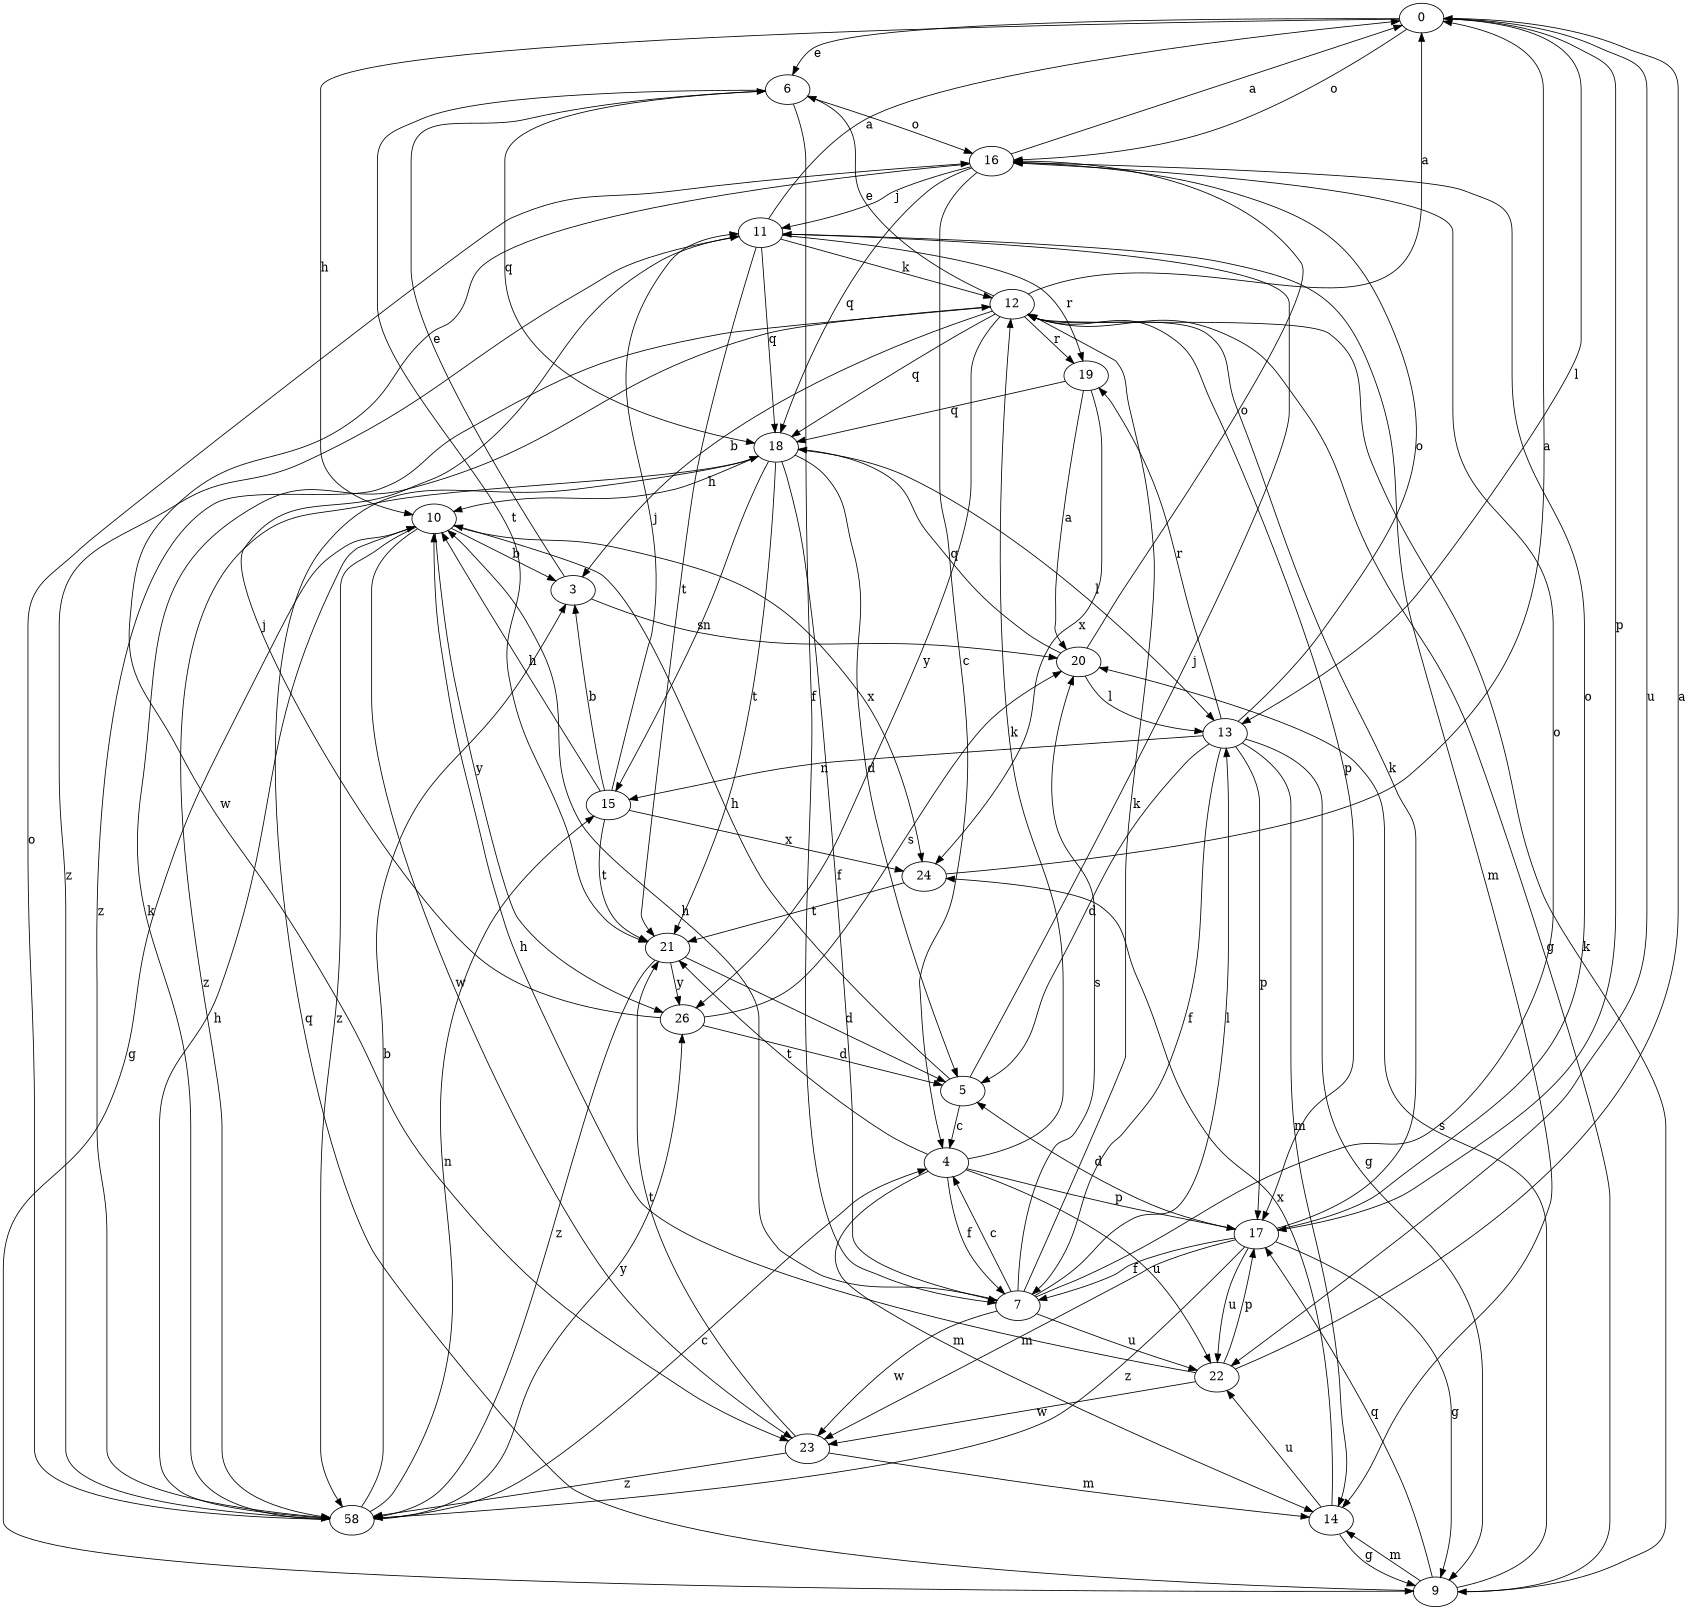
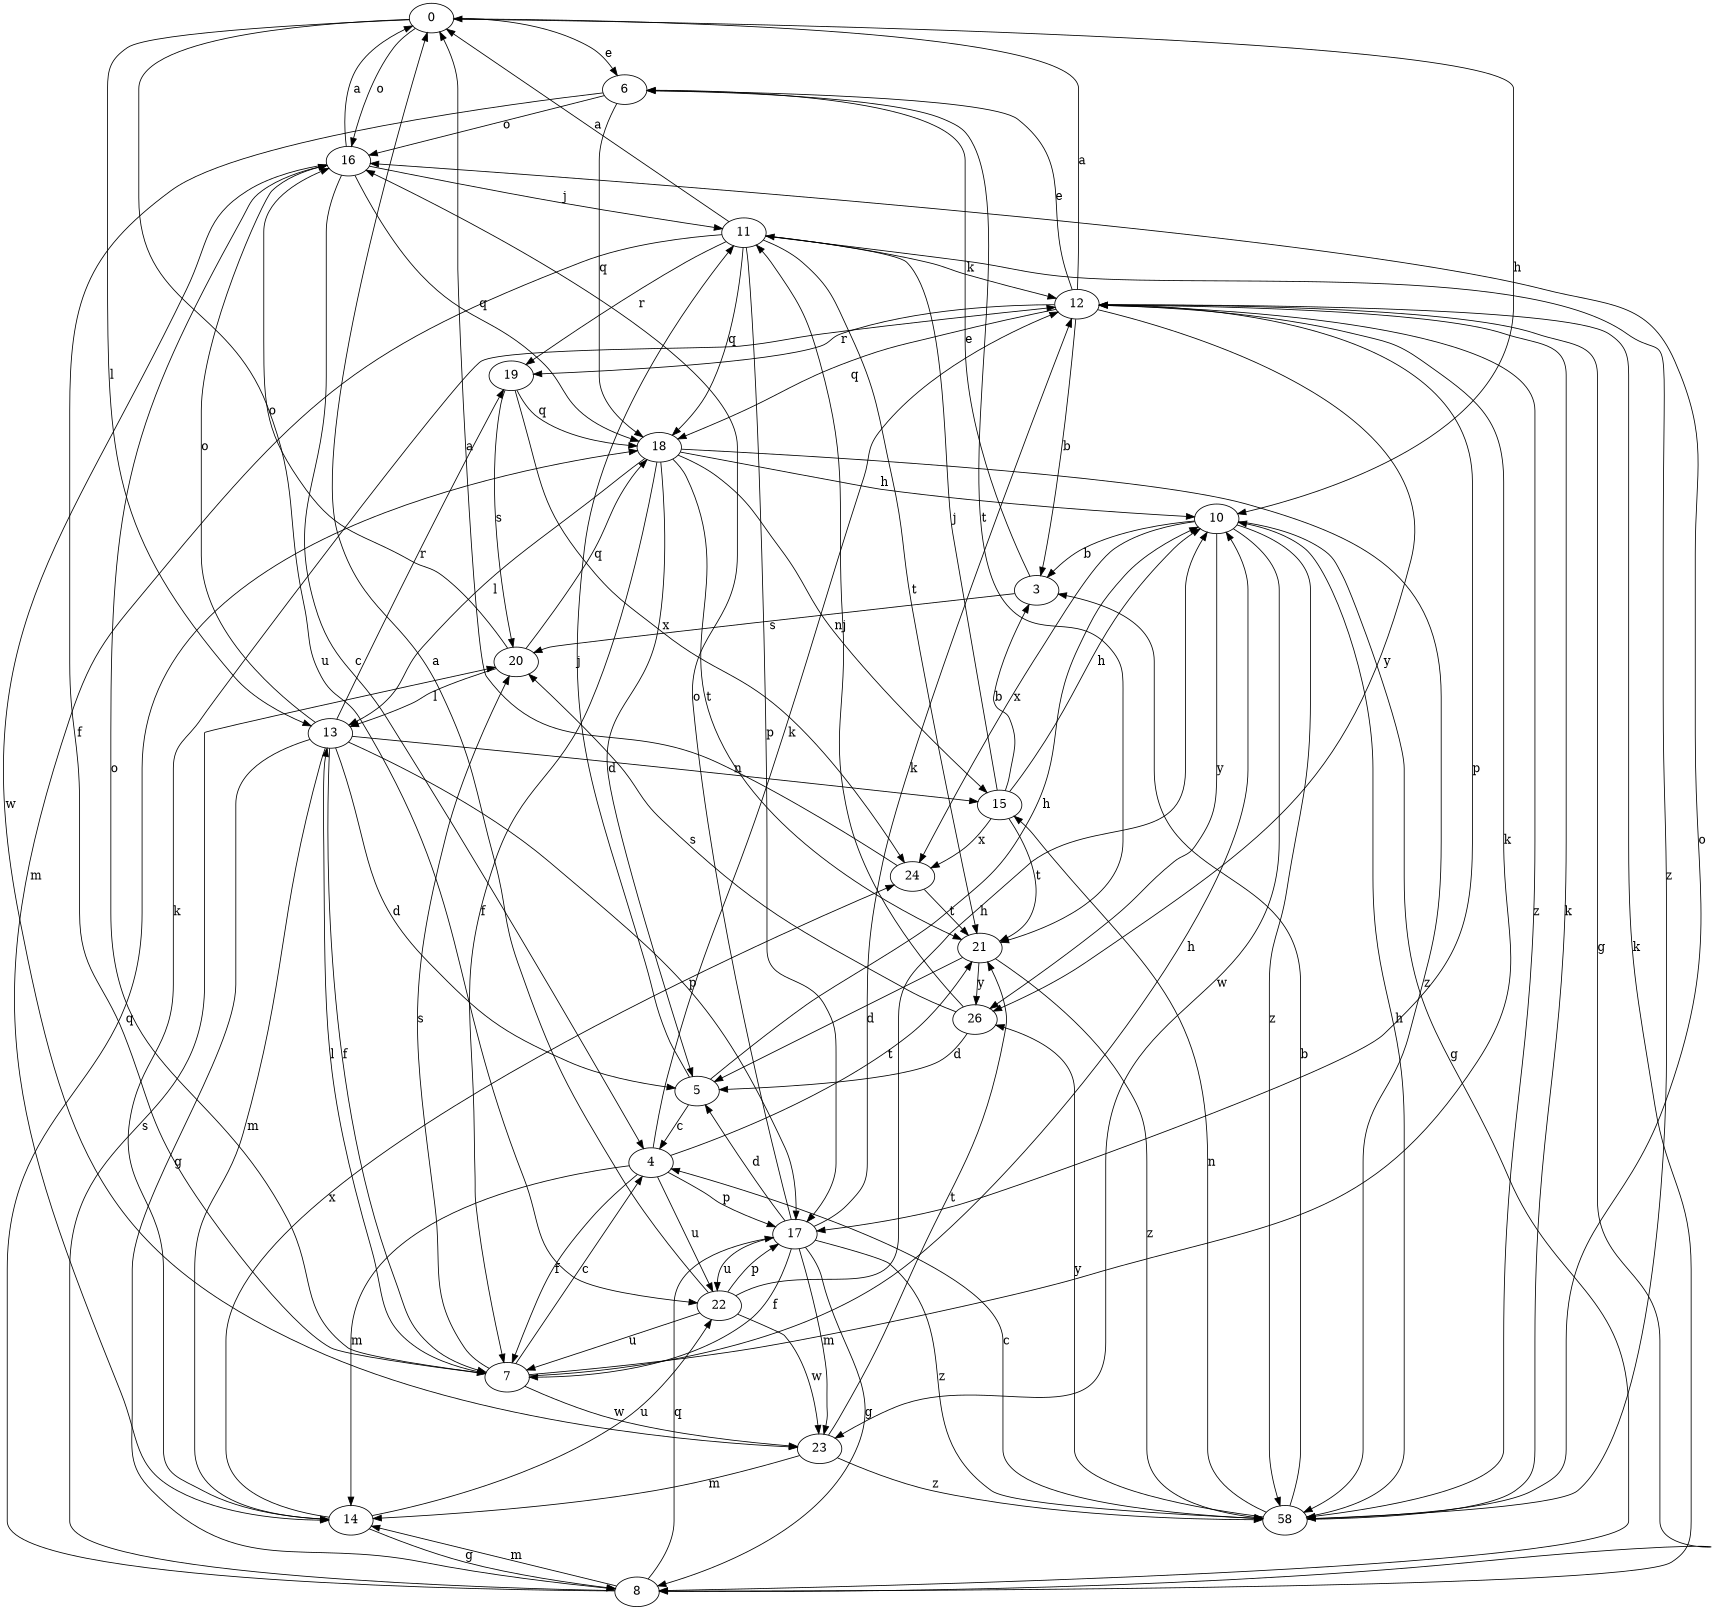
(1068, 519) -> (499, 519)
(1616, 650) -> (766, 750)
none -> (224, 687)
(1112, 1342) -> (617, 1340)
(1436, 1592) -> (637, 1592)
